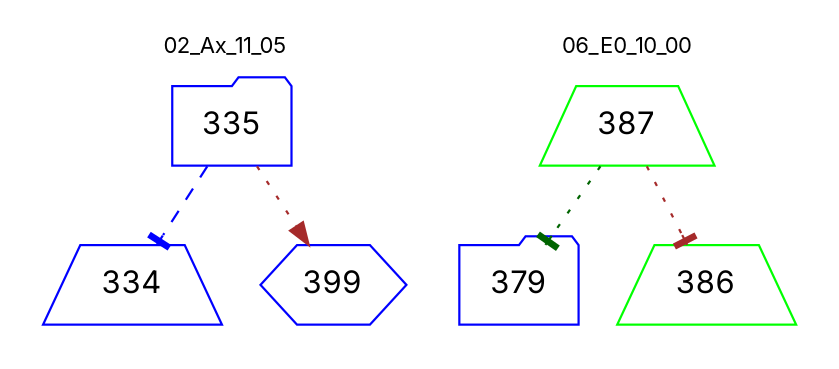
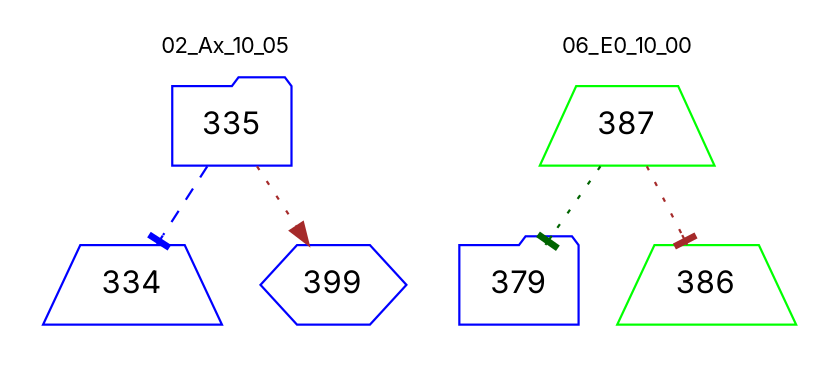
(225, 47) -> (225, 47)
